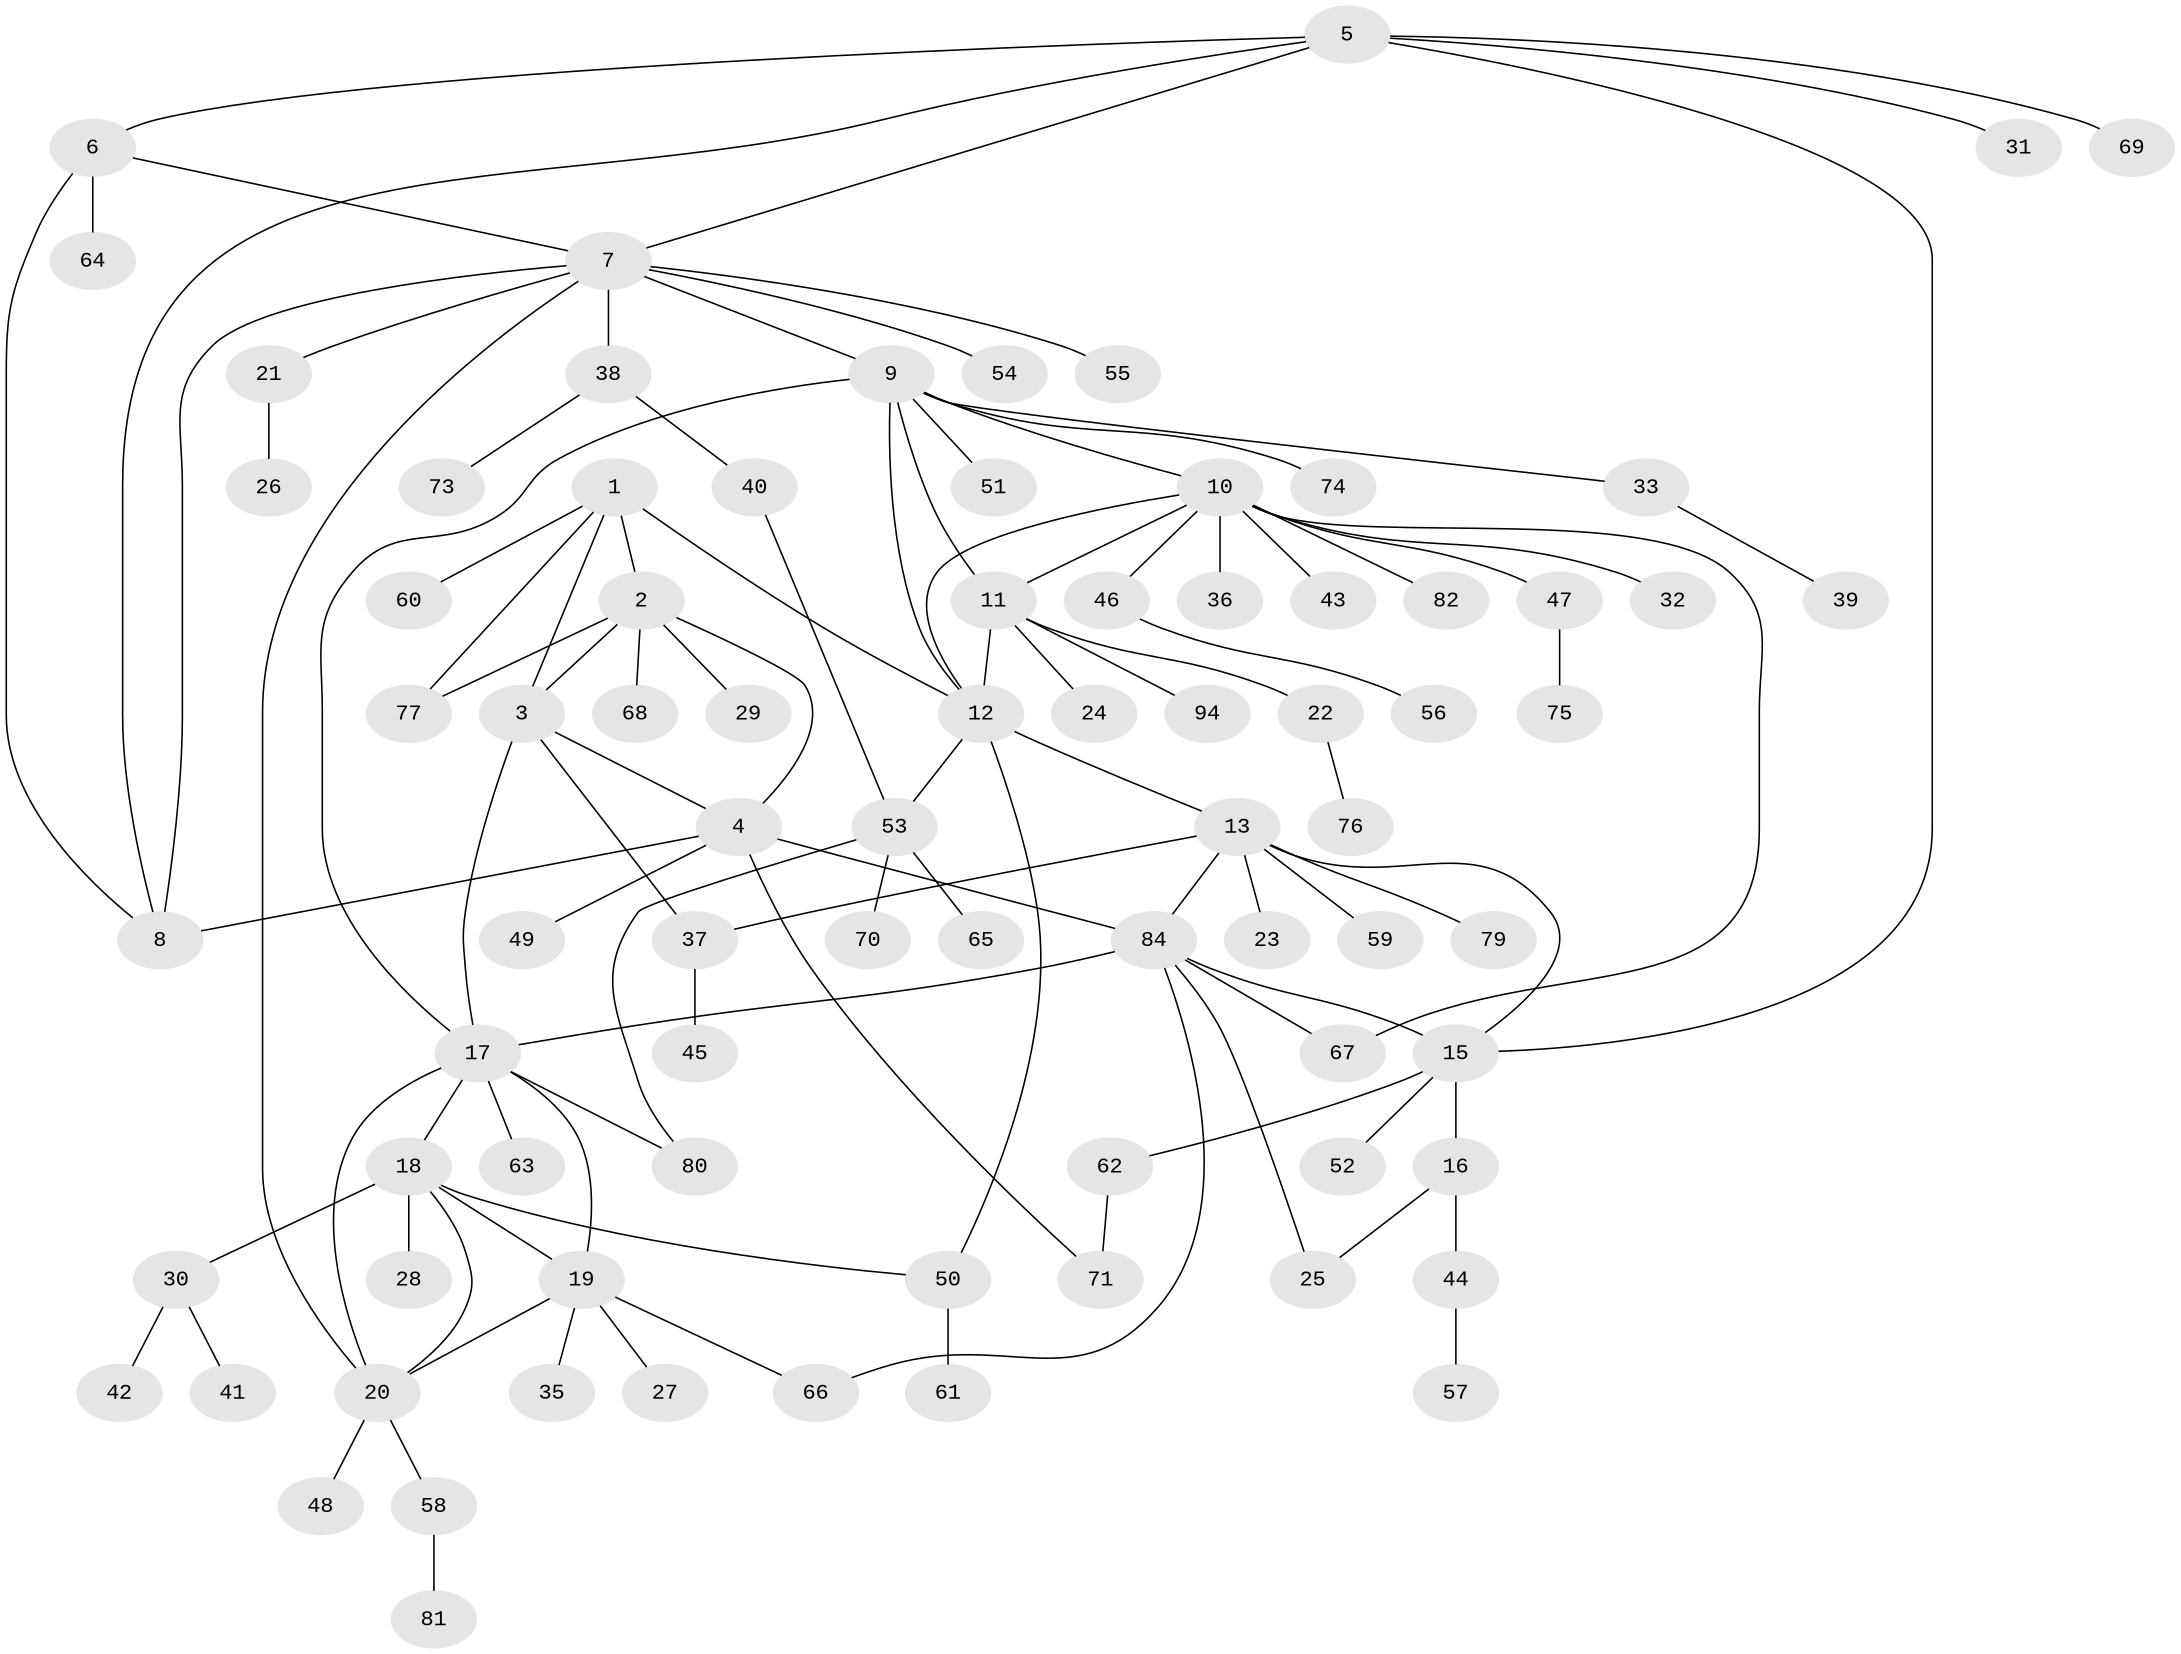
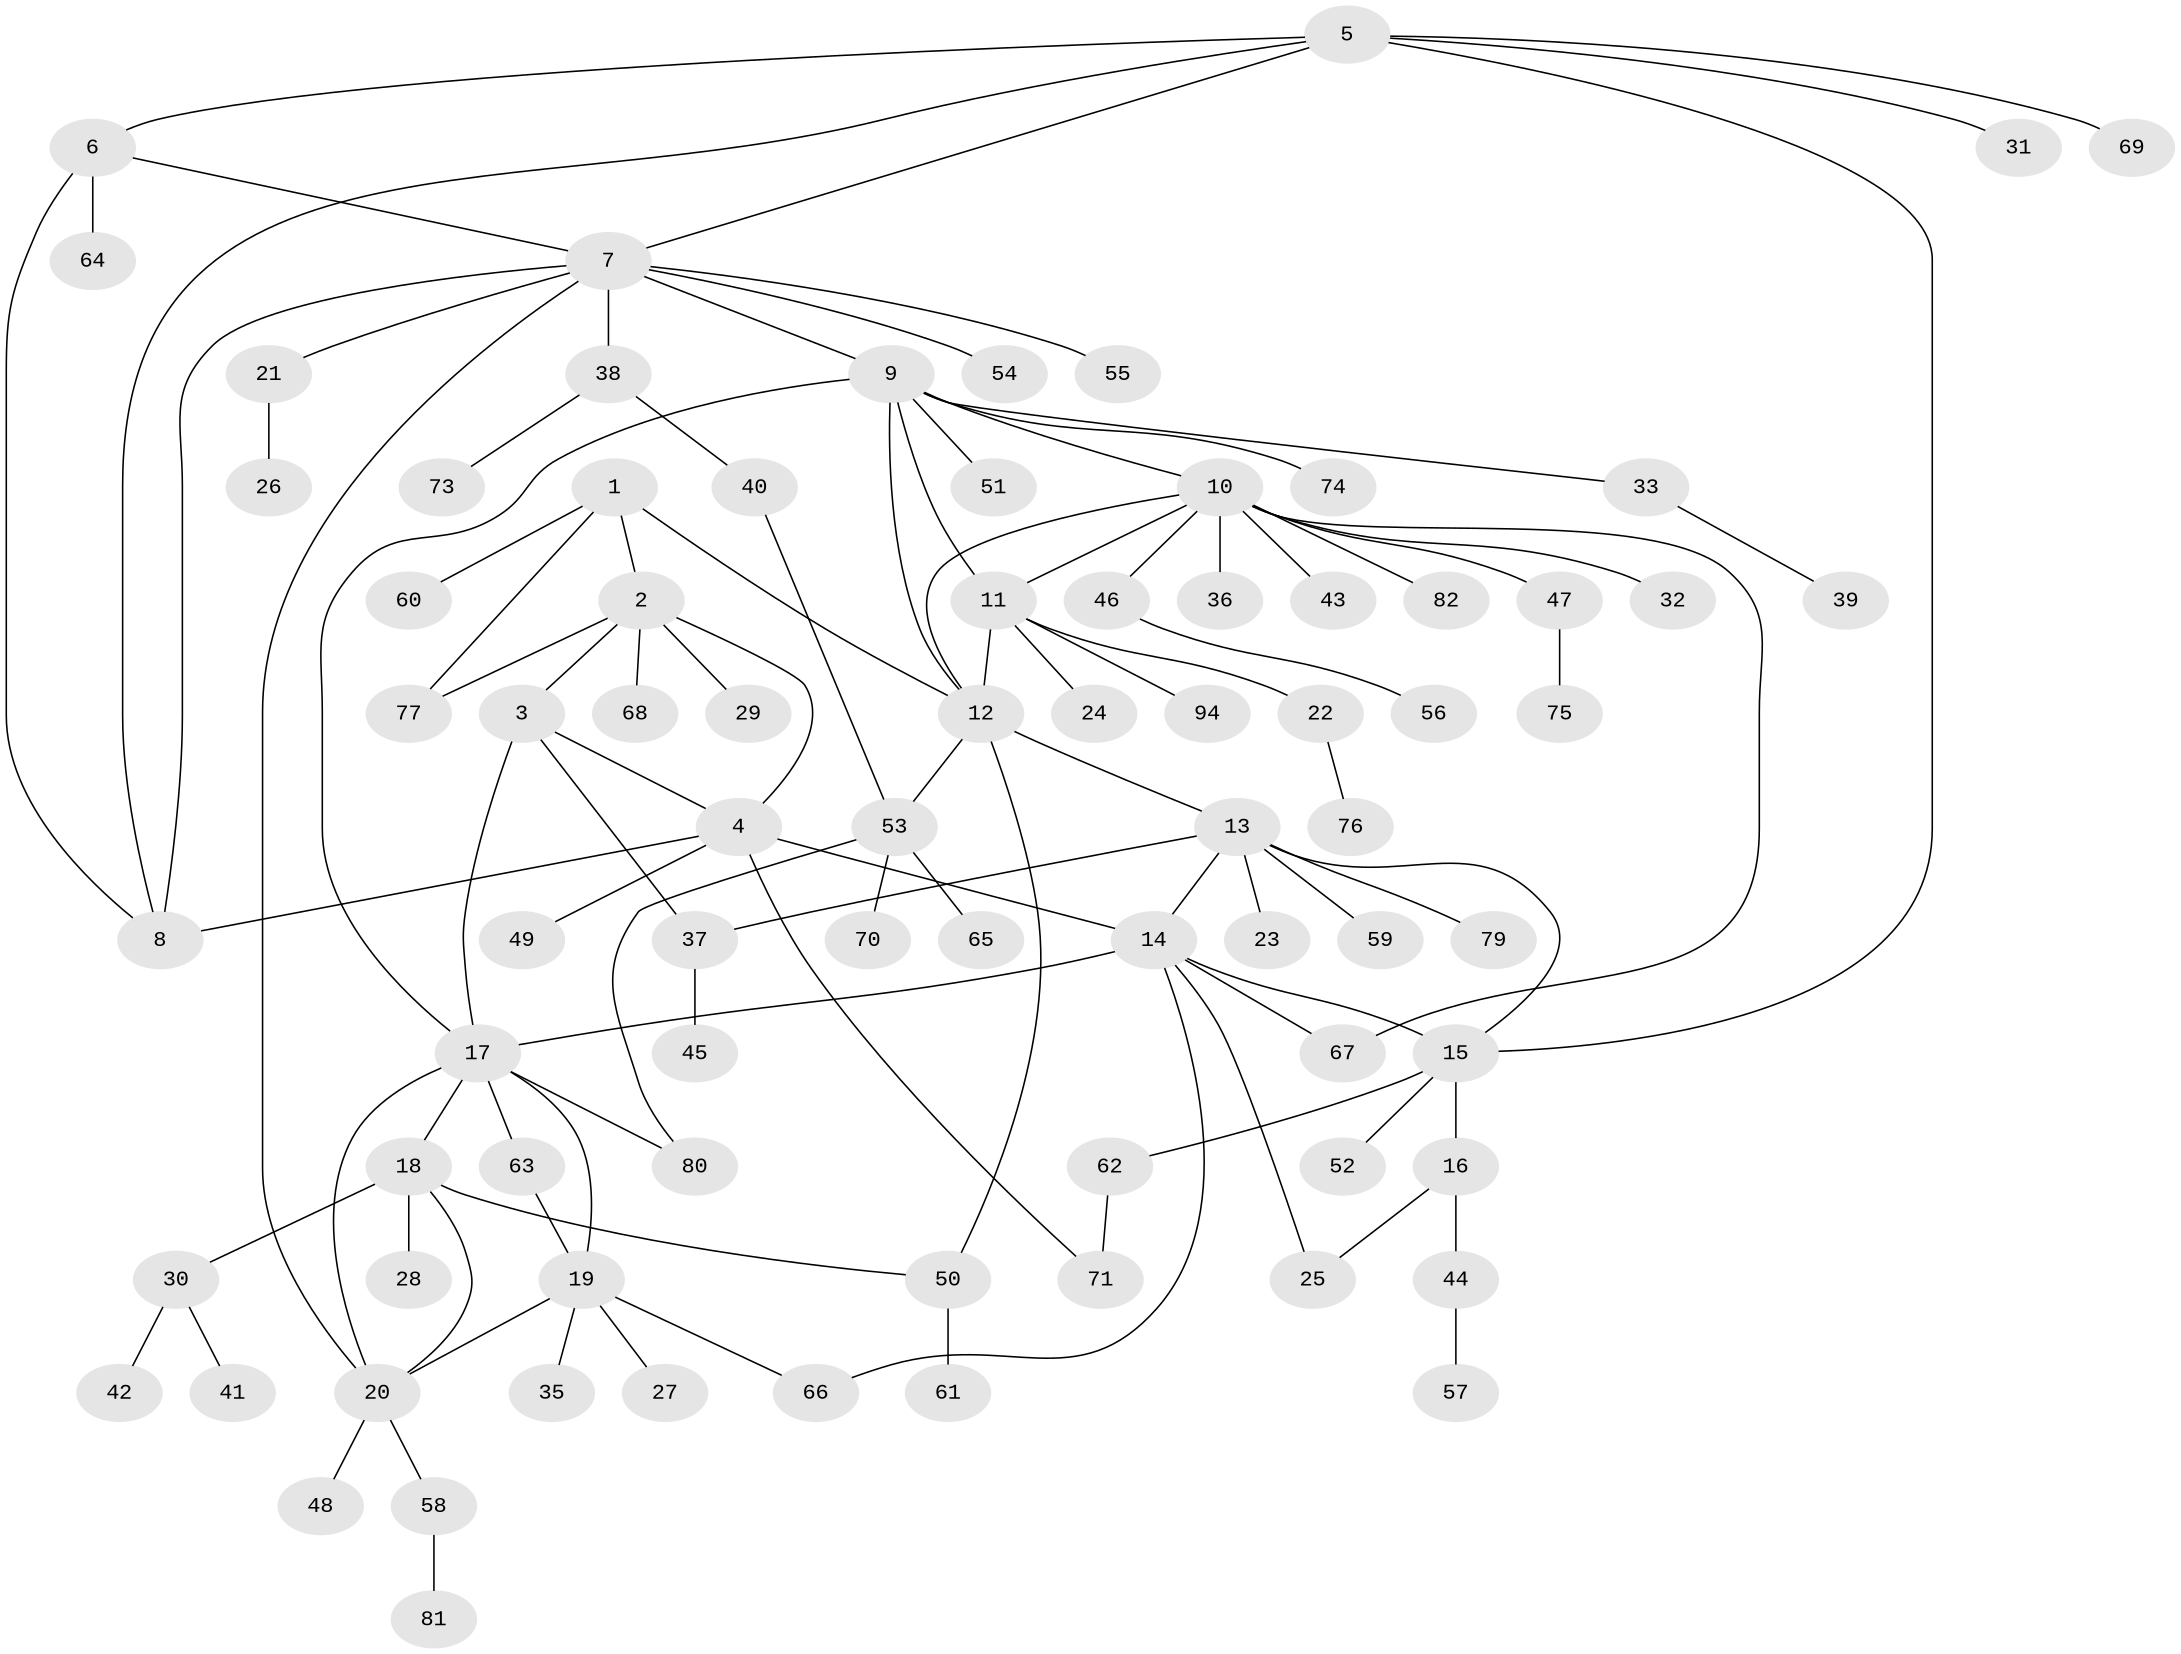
(568, 601) -> none
(1154, 940) -> (1154, 940)
(495, 1223) -> (555, 1229)
